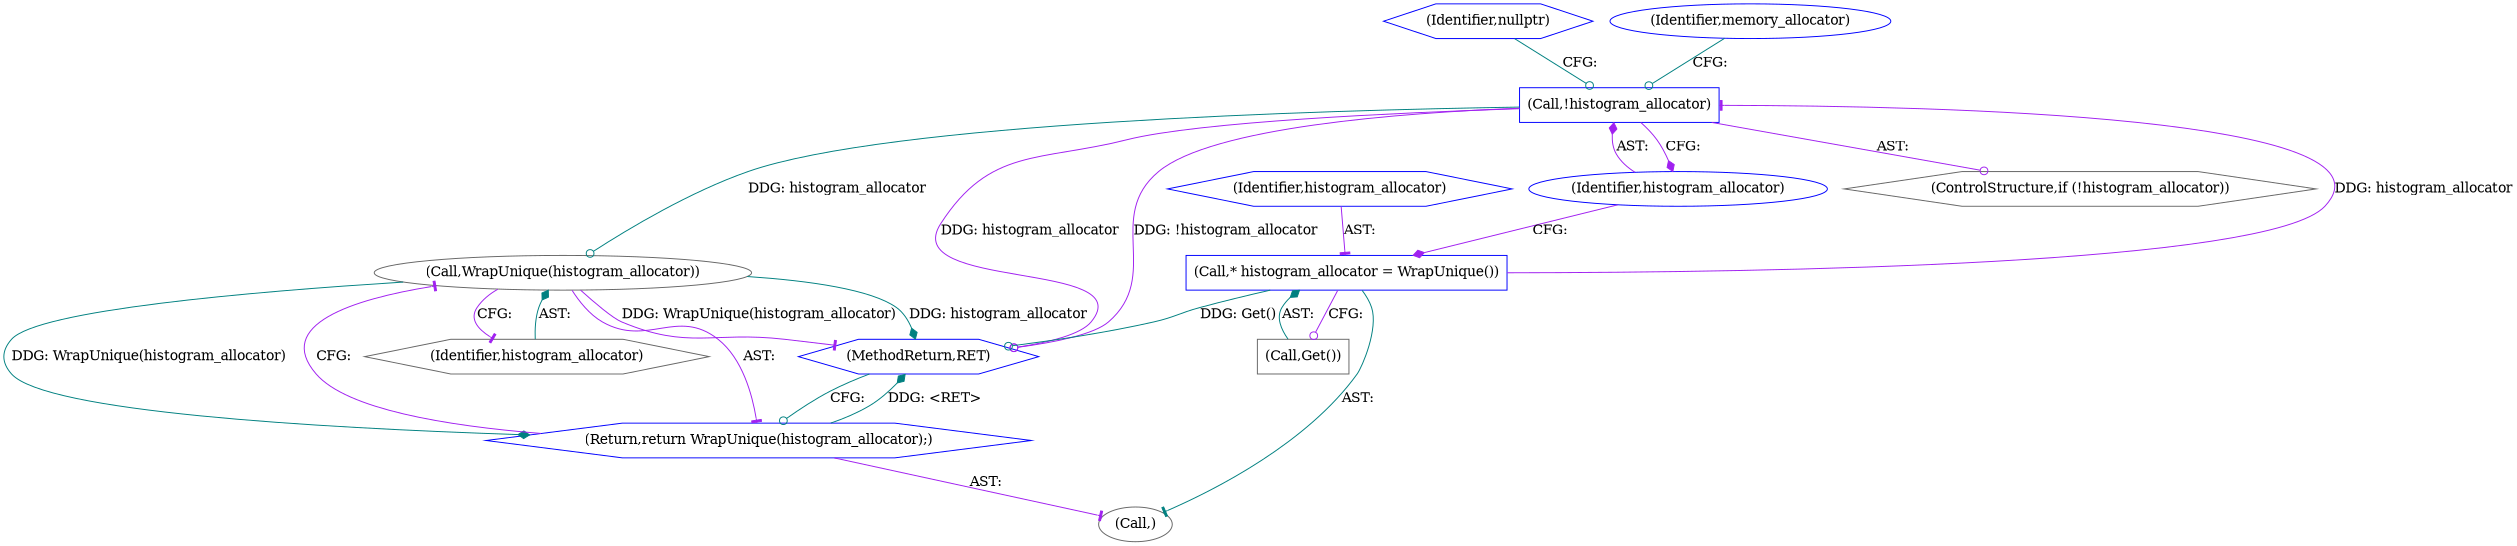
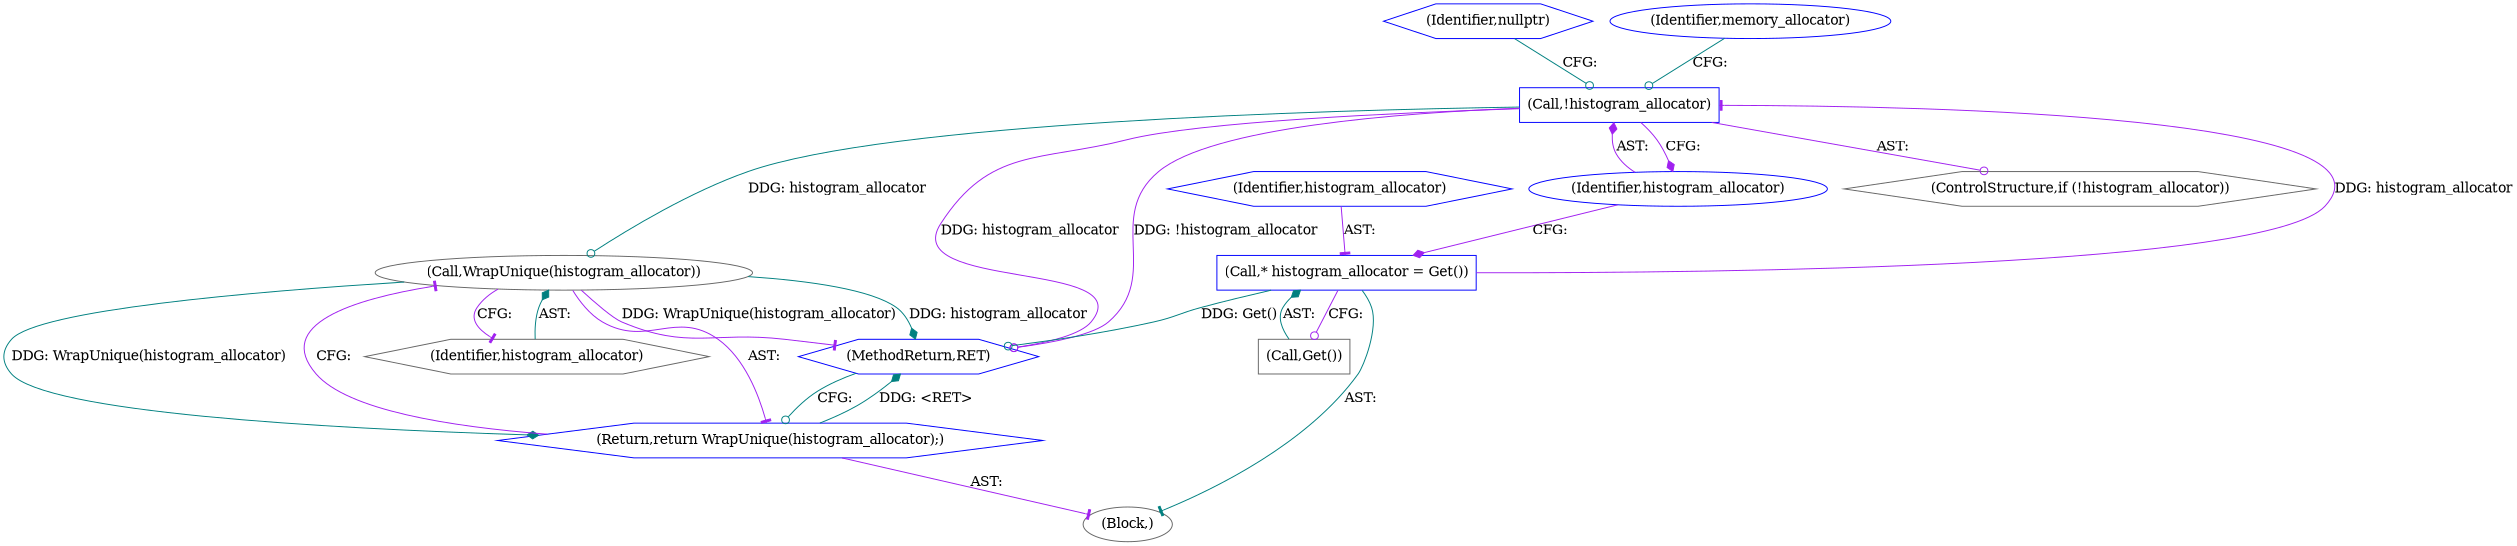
(1347, 273) -> (1347, 273)
(1135, 524) -> (1128, 524)
